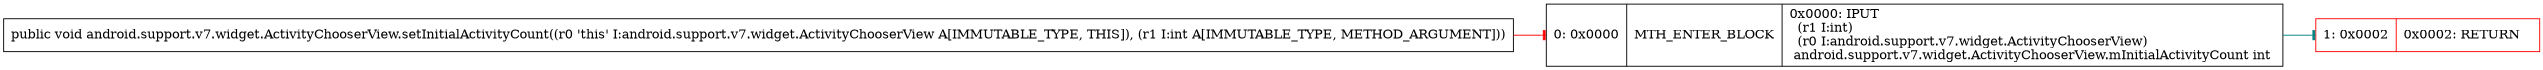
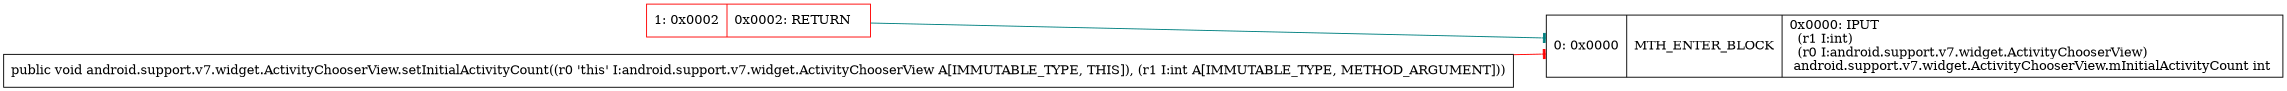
(2297, 35) -> (1206, 30)
